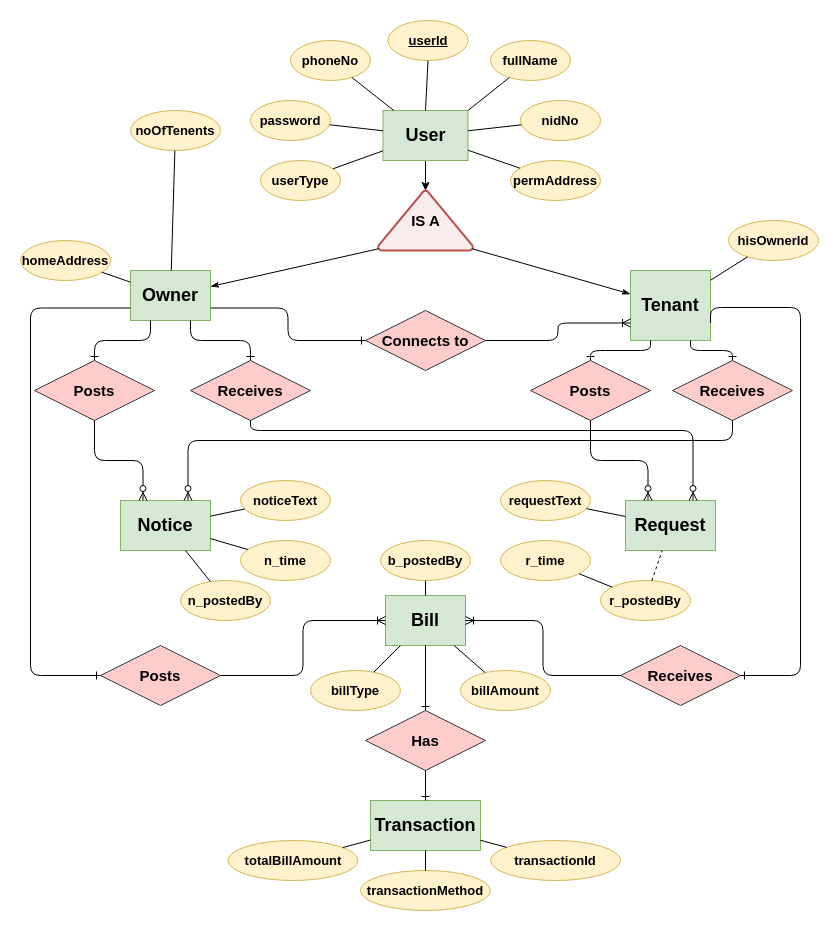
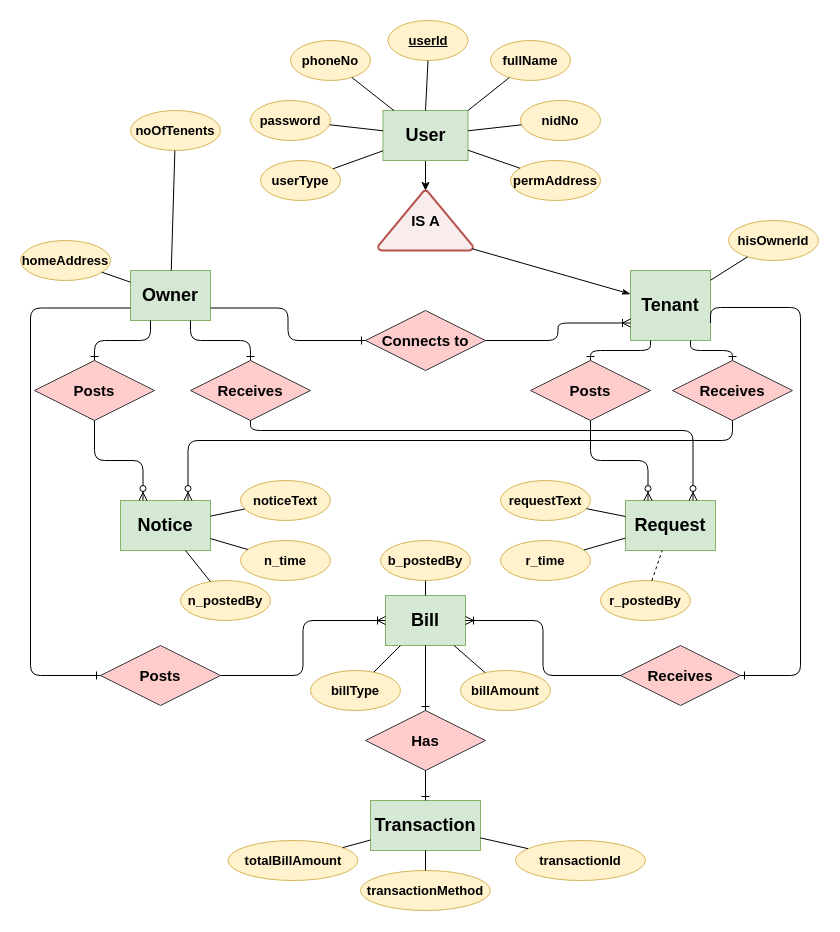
(297, 267) -> none
(595, 580) -> (604, 544)
(556, 861) -> (581, 861)
